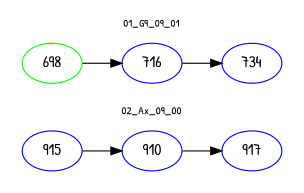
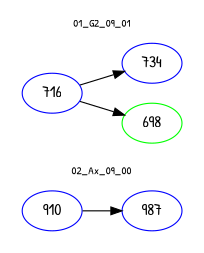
(152, 24) -> (102, 24)
(97, 63) -> (97, 107)
(52, 151) -> none
(252, 151) -> (152, 211)
